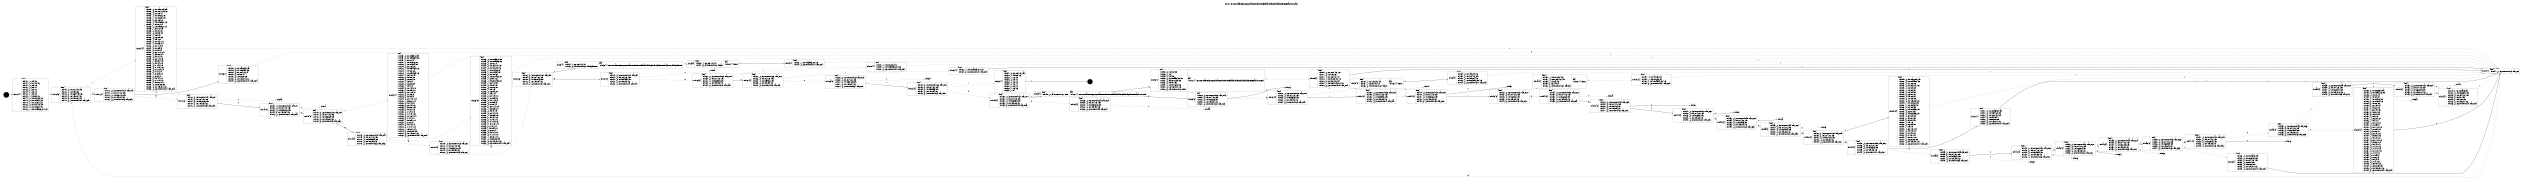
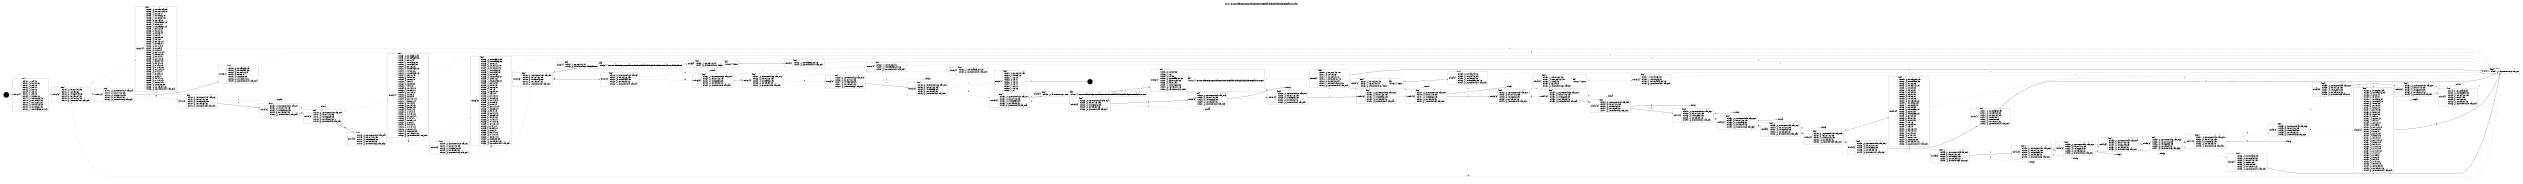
(1735, 67) -> none
(1165, 98) -> (1148, 102)
